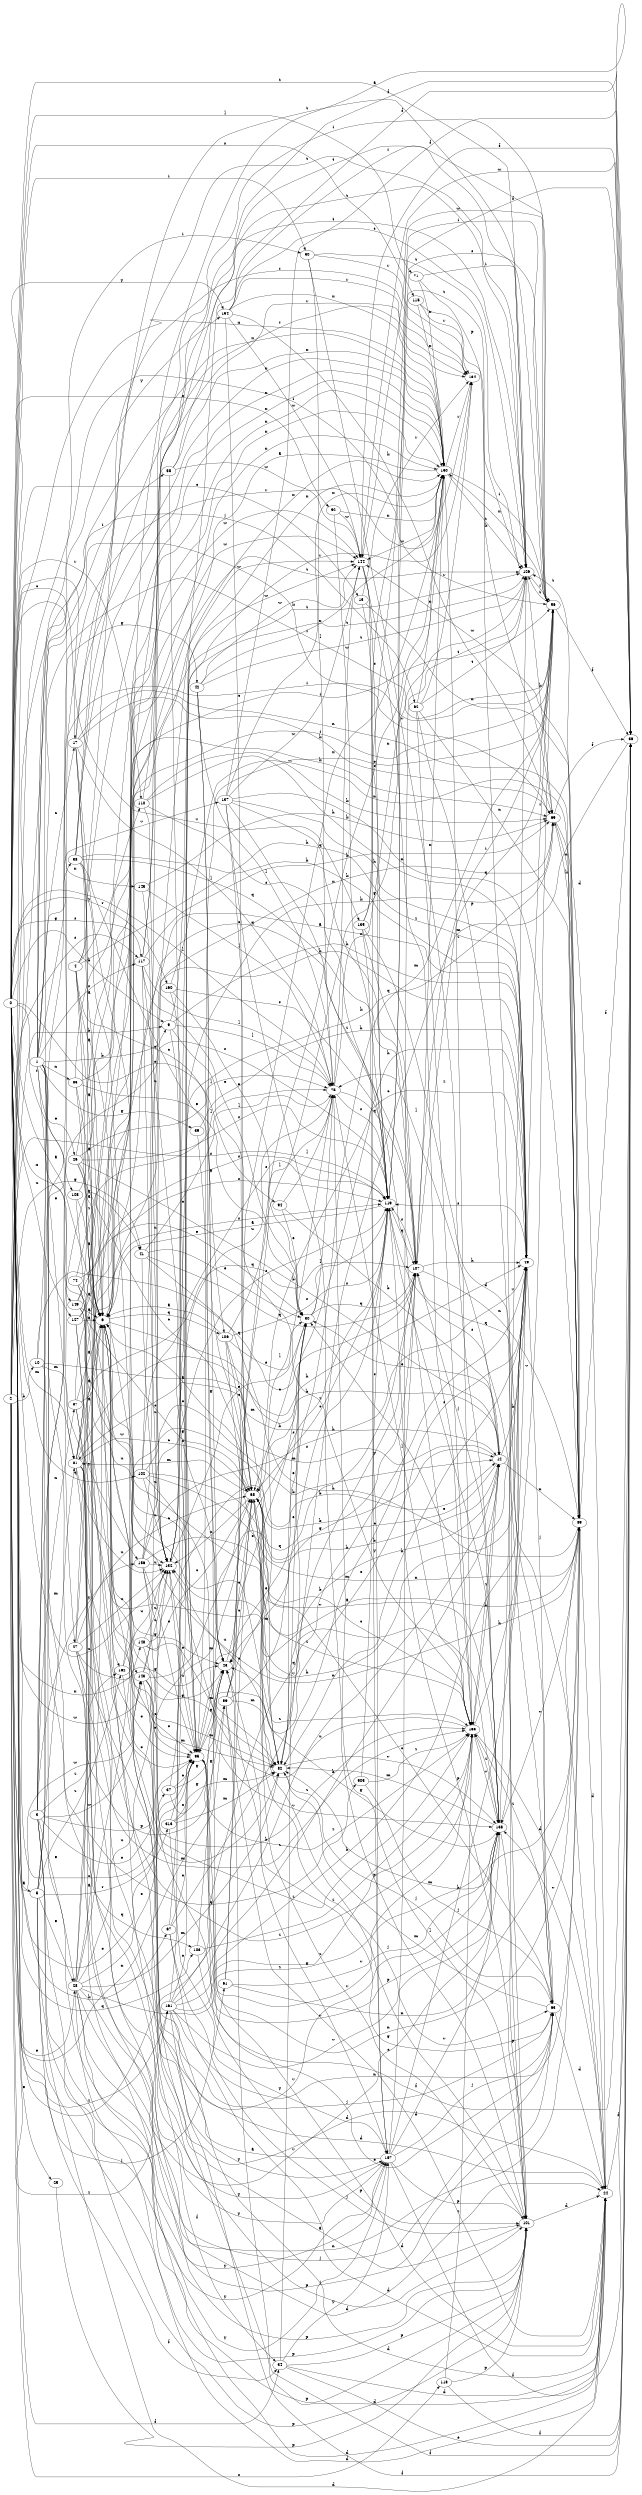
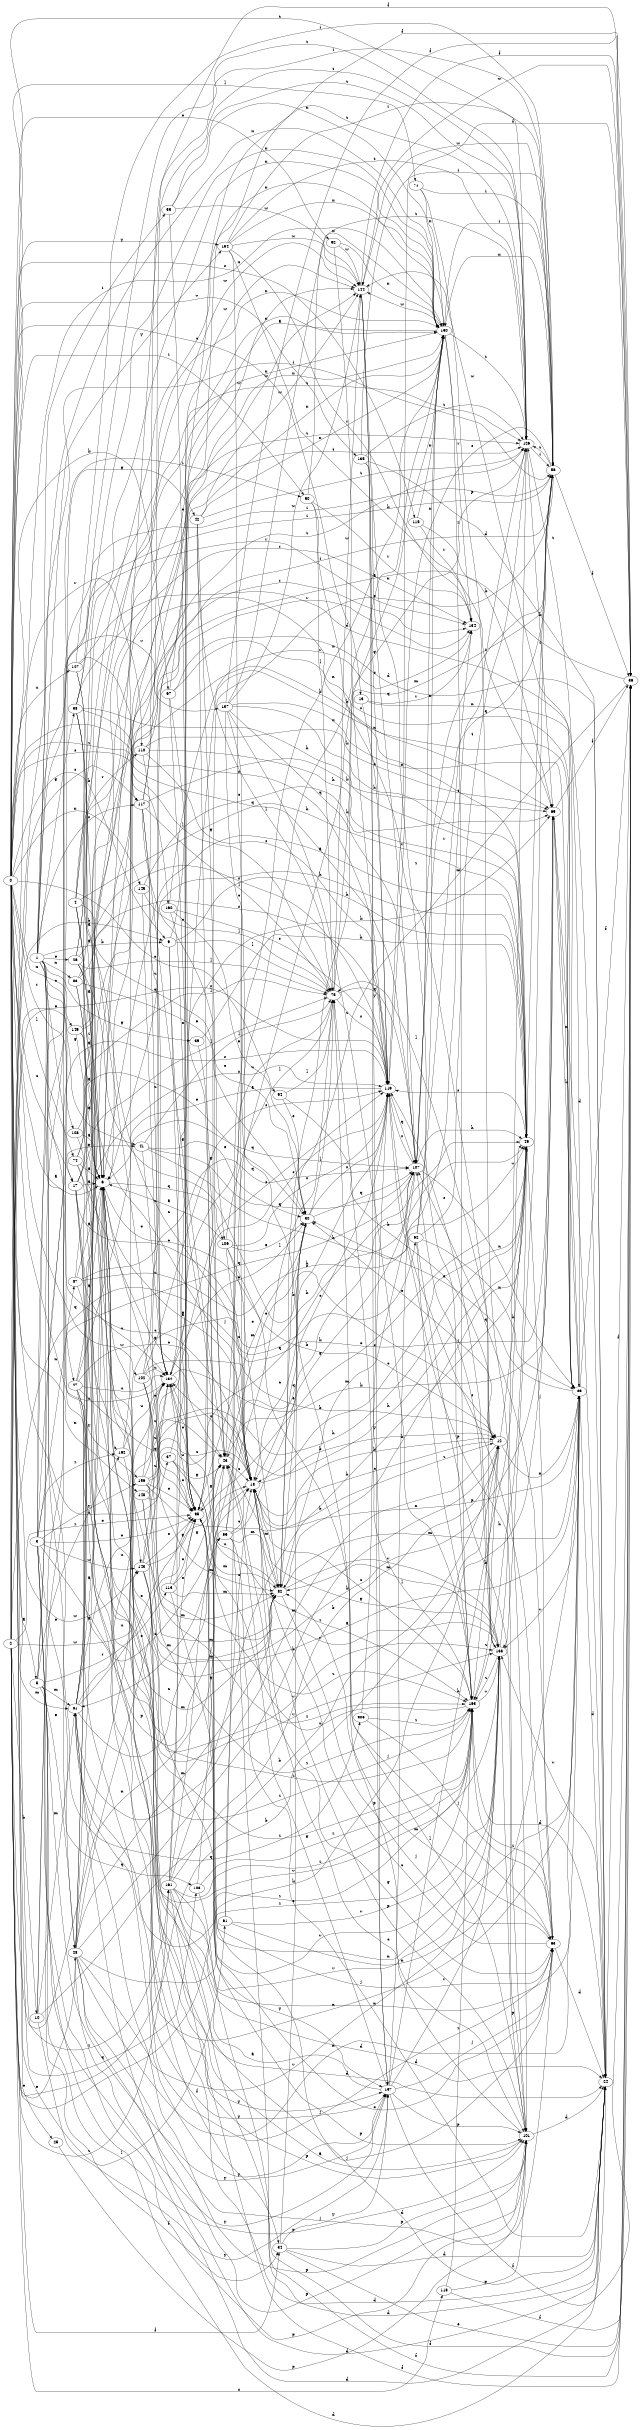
none -> (29, 1015)
(253, 1495) -> (253, 1485)
(169, 1824) -> (169, 1588)
(282, 2007) -> none
(276, 2147) -> (204, 1095)
